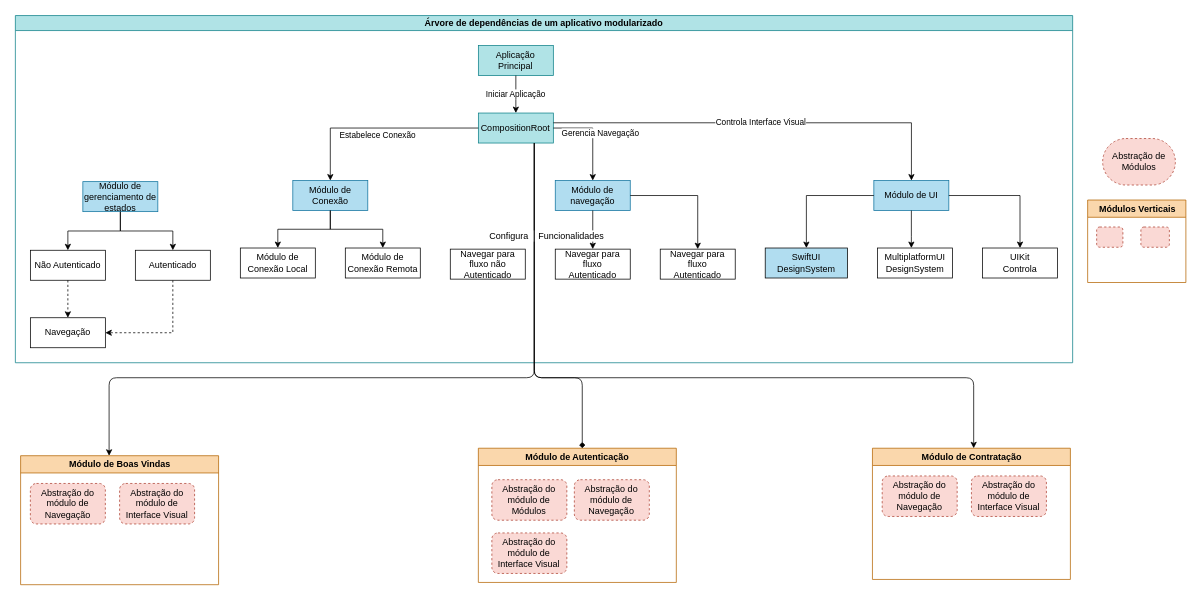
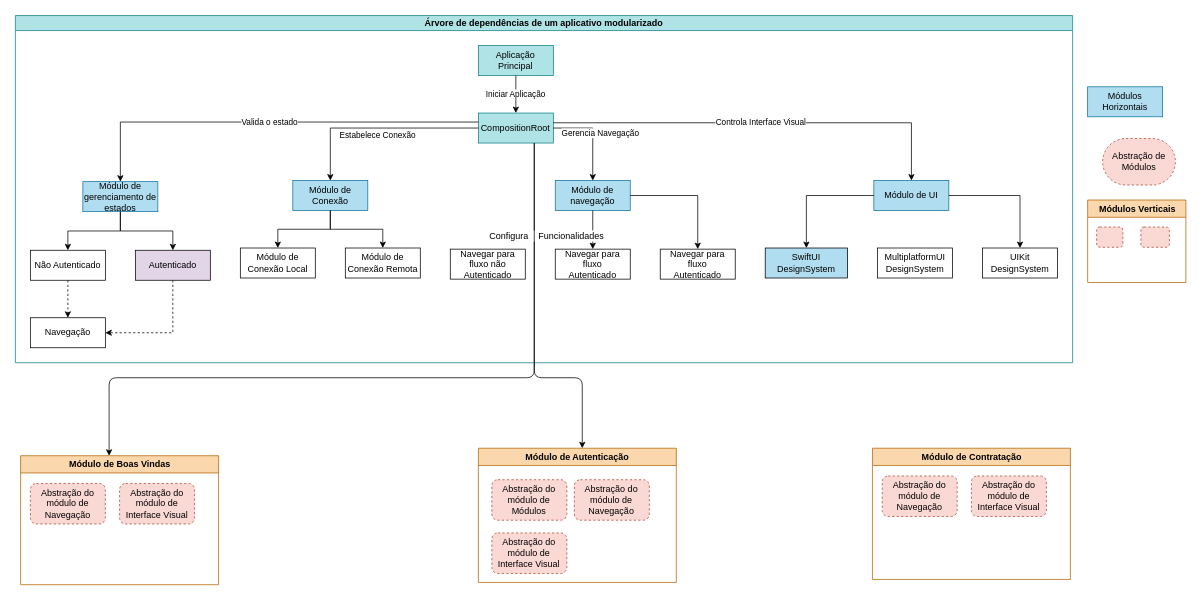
none -> (1125, 102)
none -> (269, 122)
(912, 227) -> none
(1020, 263) -> (1020, 263)
(173, 265) -> (173, 265)
(808, 378) -> none
(582, 441) -> (582, 441)
